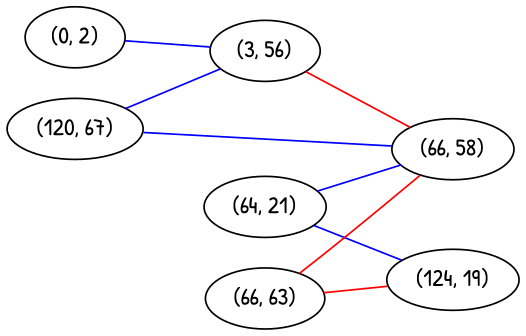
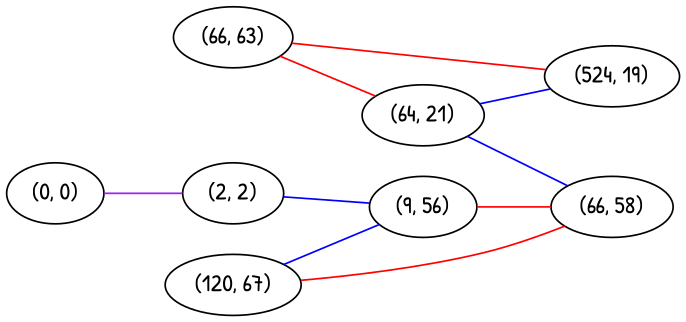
(75, 37) -> (233, 193)
(265, 51) -> (423, 207)
(268, 139) -> (435, 263)
none -> (55, 193)
(360, 225) -> (328, 76)
(453, 280) -> (612, 76)
